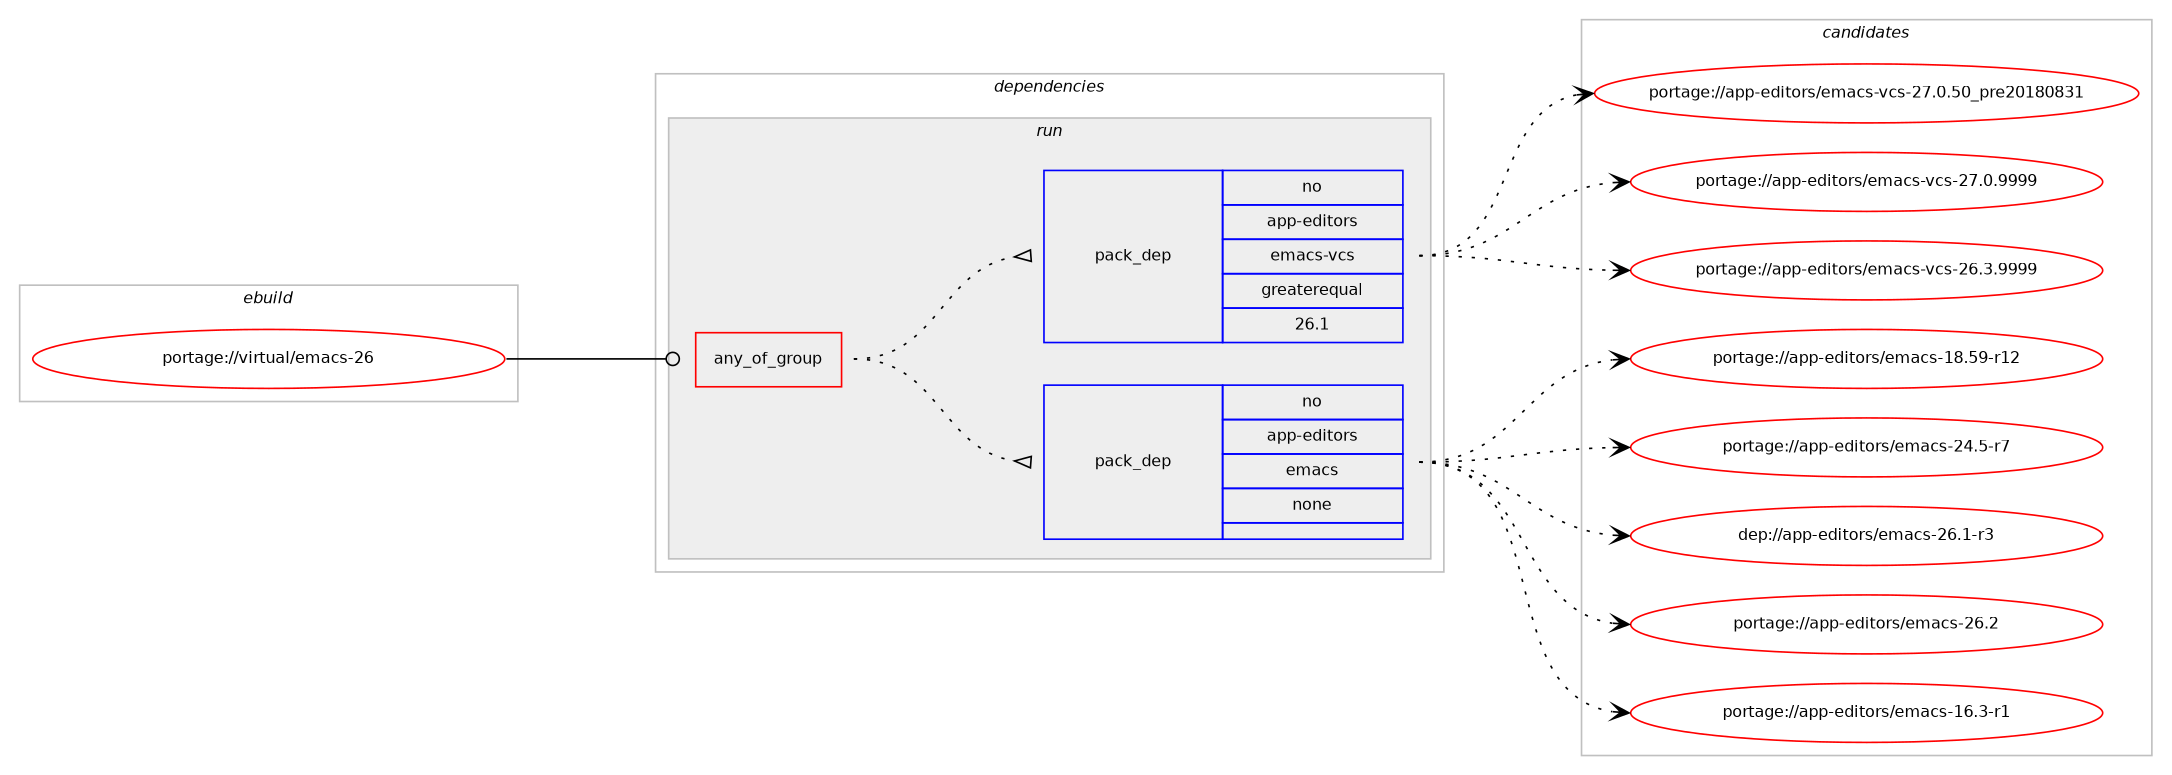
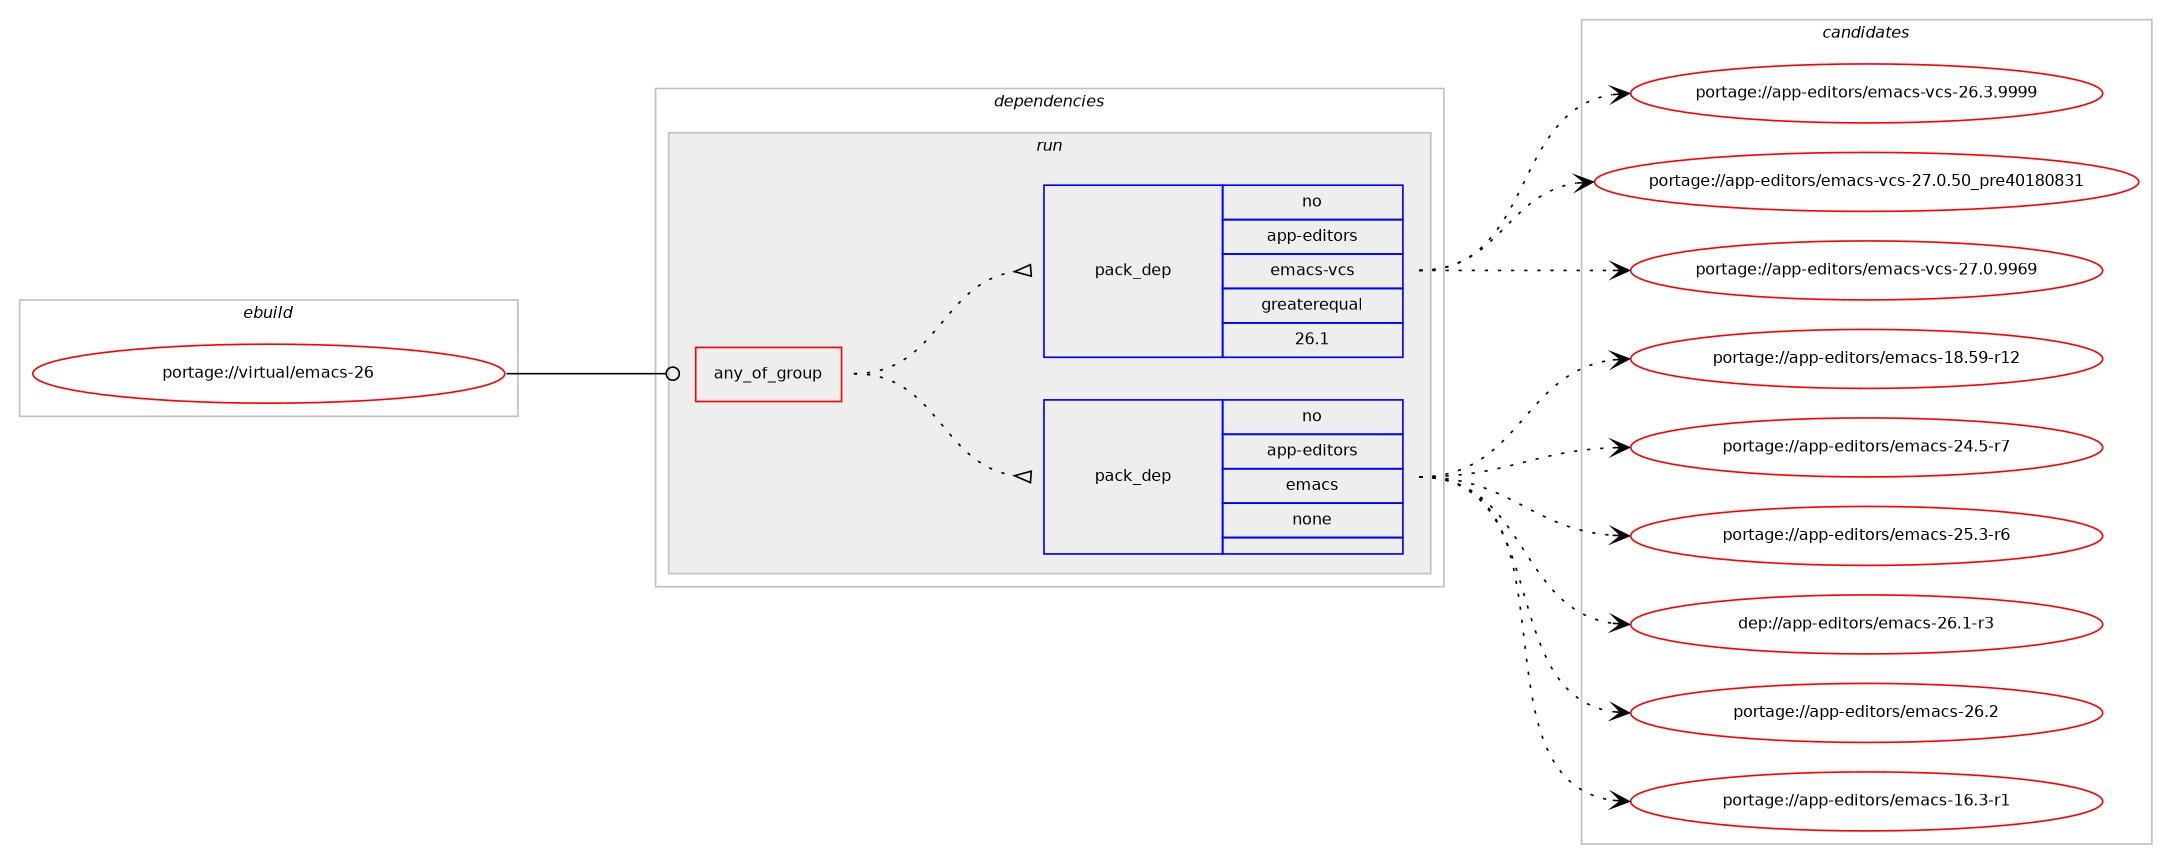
(1867, 93) -> (1867, 182)
(1867, 182) -> (1867, 270)
none -> (1867, 536)
